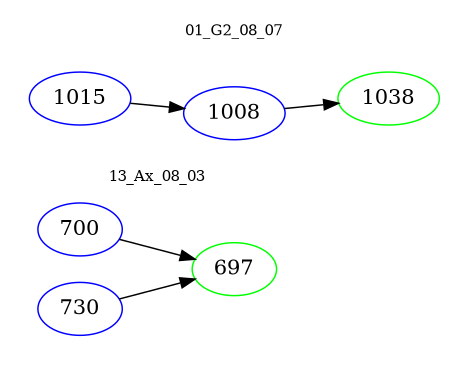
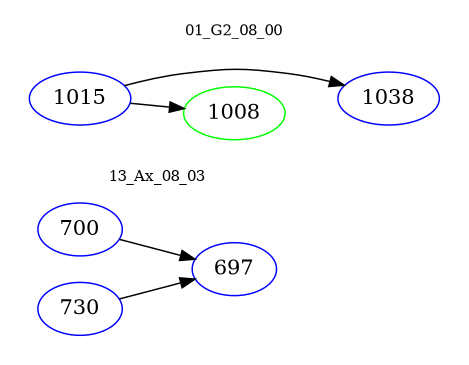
(234, 32) -> (234, 32)
(389, 99) -> (389, 99)
(304, 107) -> (227, 70)
(234, 113) -> (234, 113)
(234, 269) -> (234, 269)
